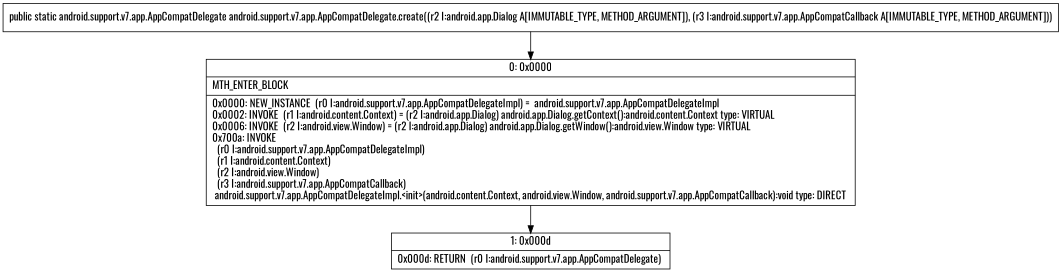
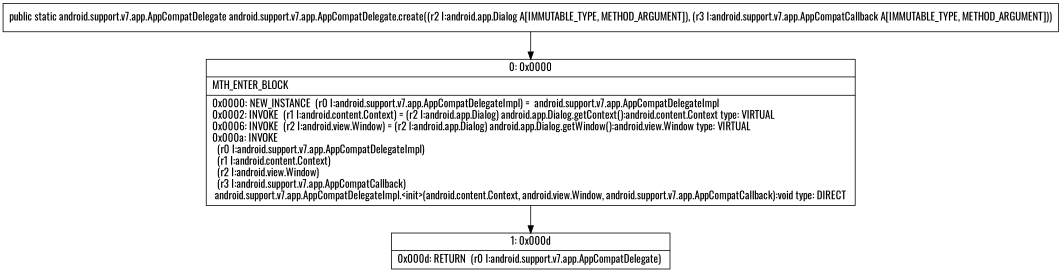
(247, 139) -> (248, 139)
